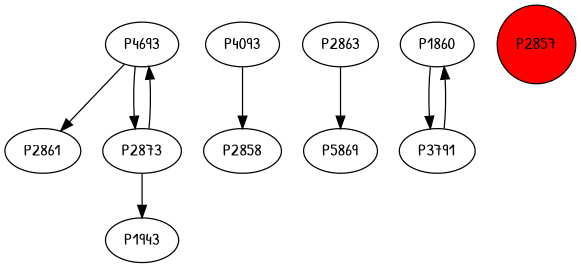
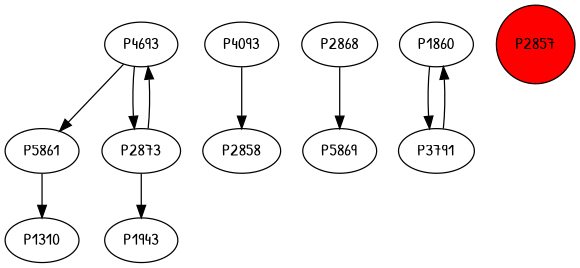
(341, 44) -> (340, 44)
(43, 151) -> (42, 151)
none -> (42, 240)
